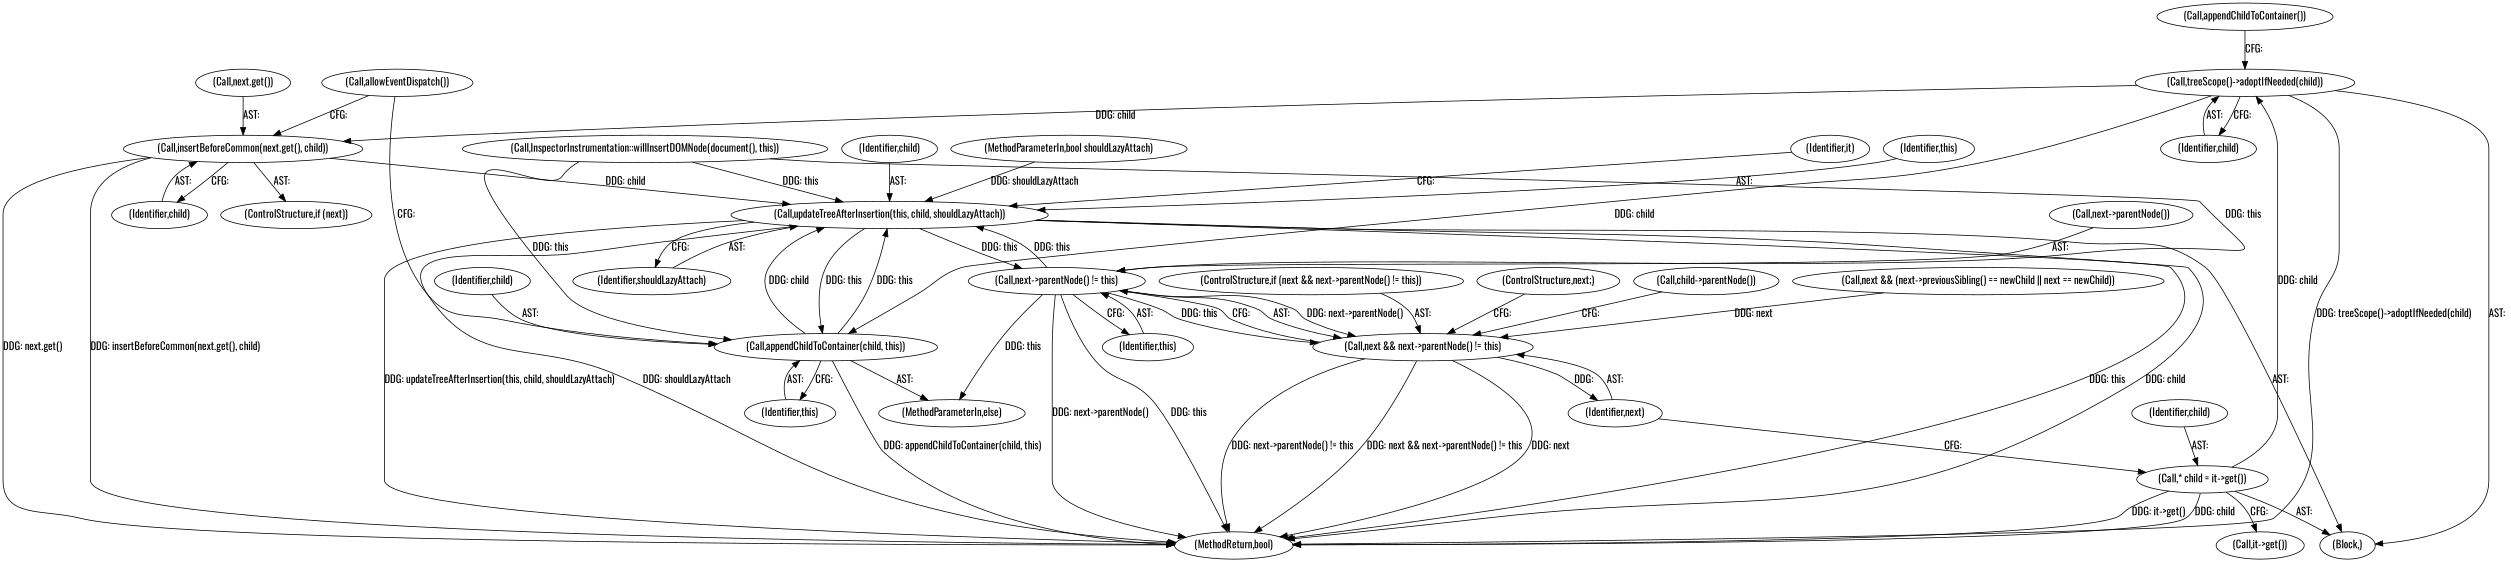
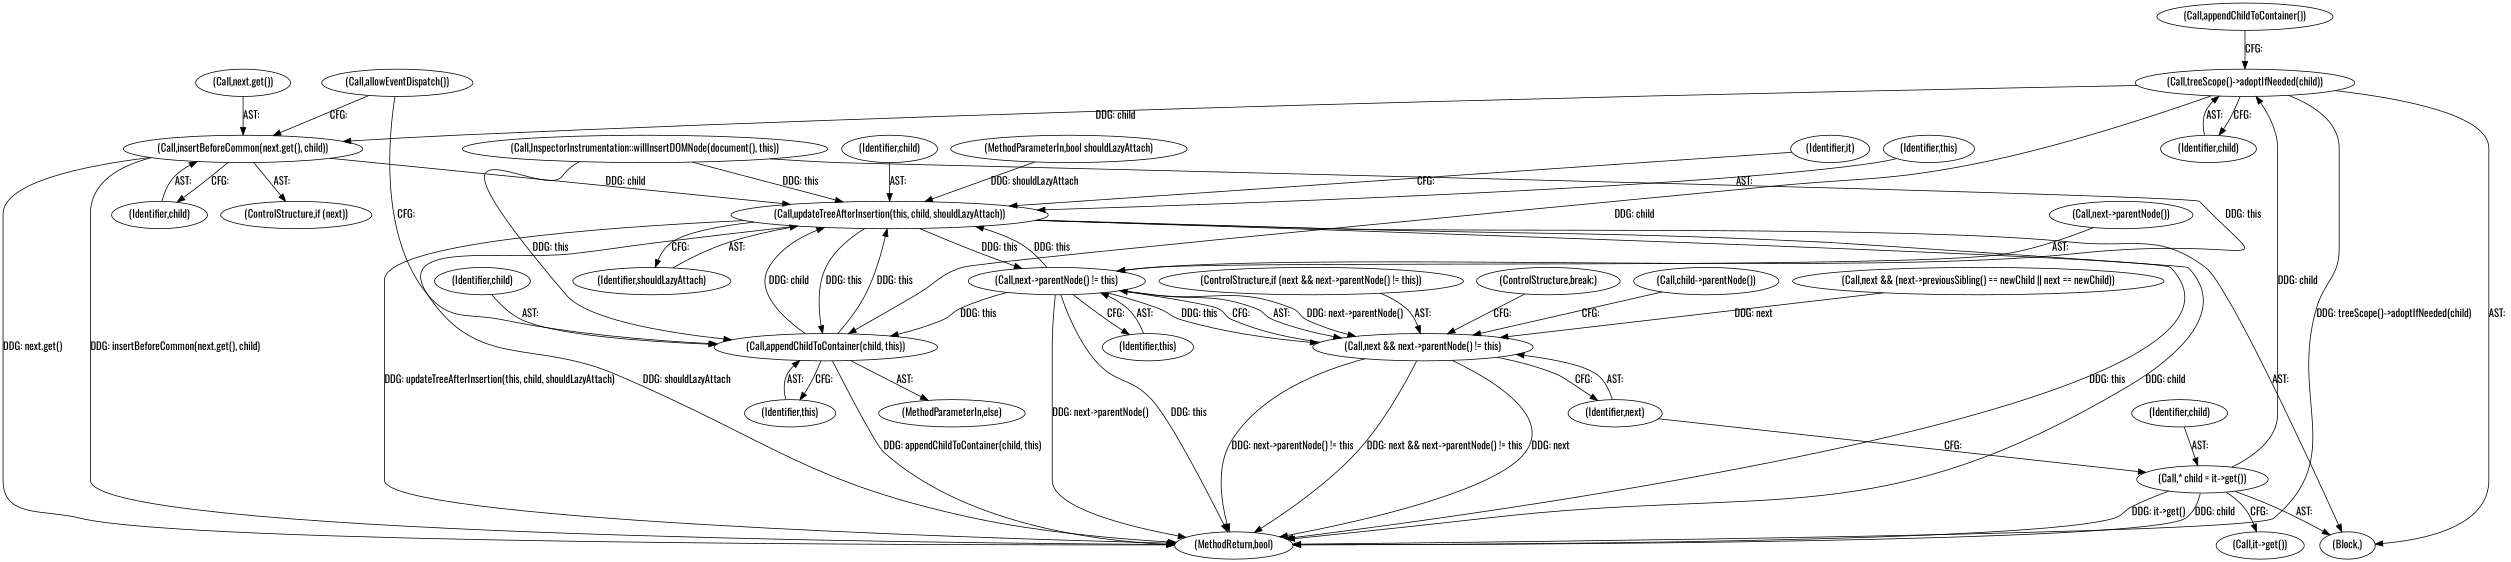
(1548, 281) -> (1548, 281)
(999, 341) -> (953, 313)
(1585, 380) -> (1585, 380)
